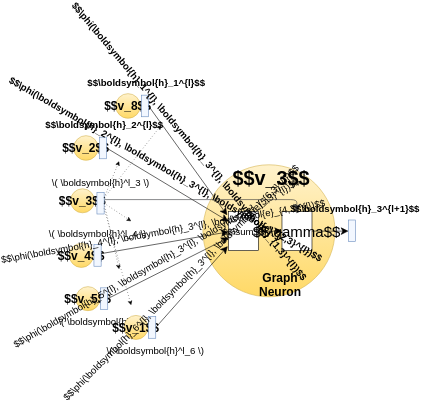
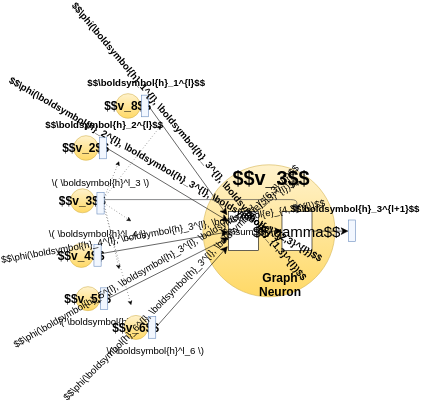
(136, 327) -> (136, 327)
